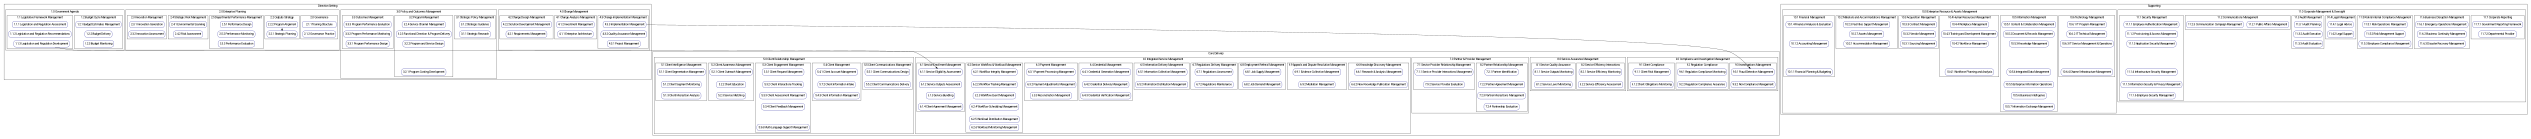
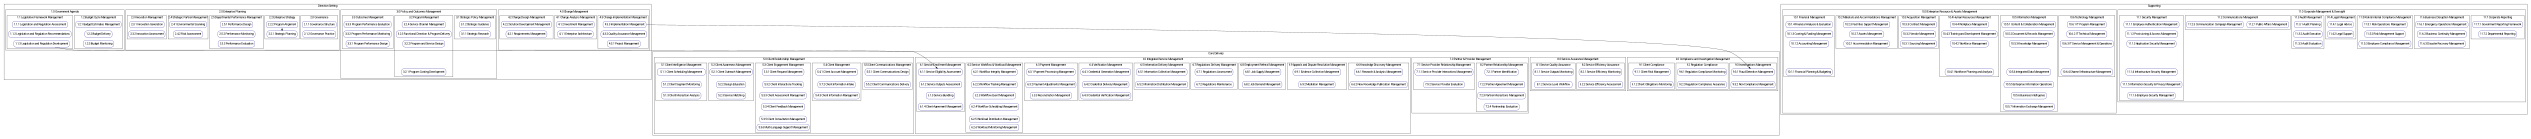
(188, 18) -> (188, 18)
(282, 18) -> (282, 18)
(319, 25) -> (319, 25)
none -> (1809, 34)
(2498, 34) -> (2498, 34)
(1106, 65) -> (1106, 65)
(1600, 65) -> (1600, 65)
(681, 72) -> (681, 72)
(731, 85) -> (731, 85)
(1553, 85) -> (1553, 85)
none -> (783, 119)
